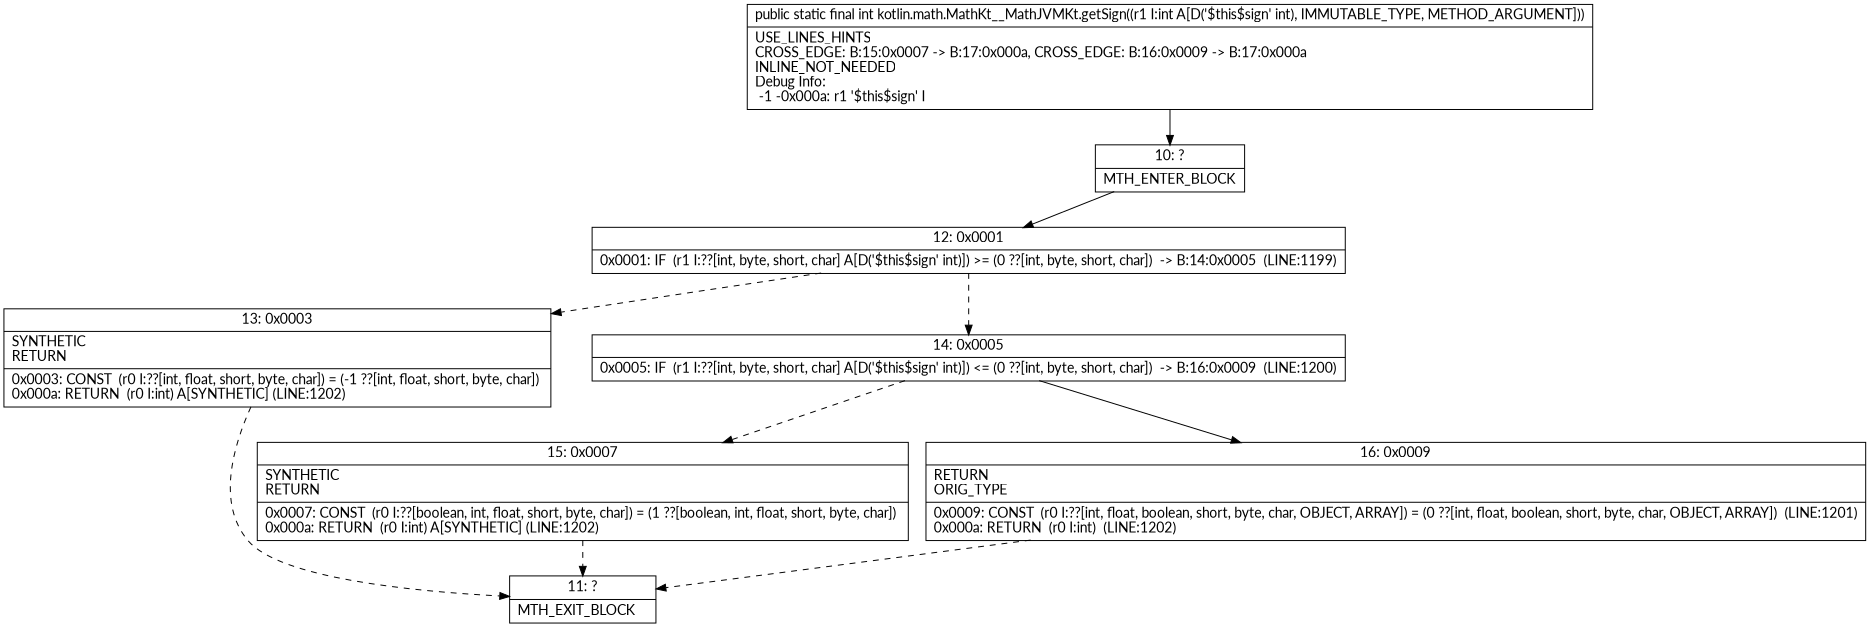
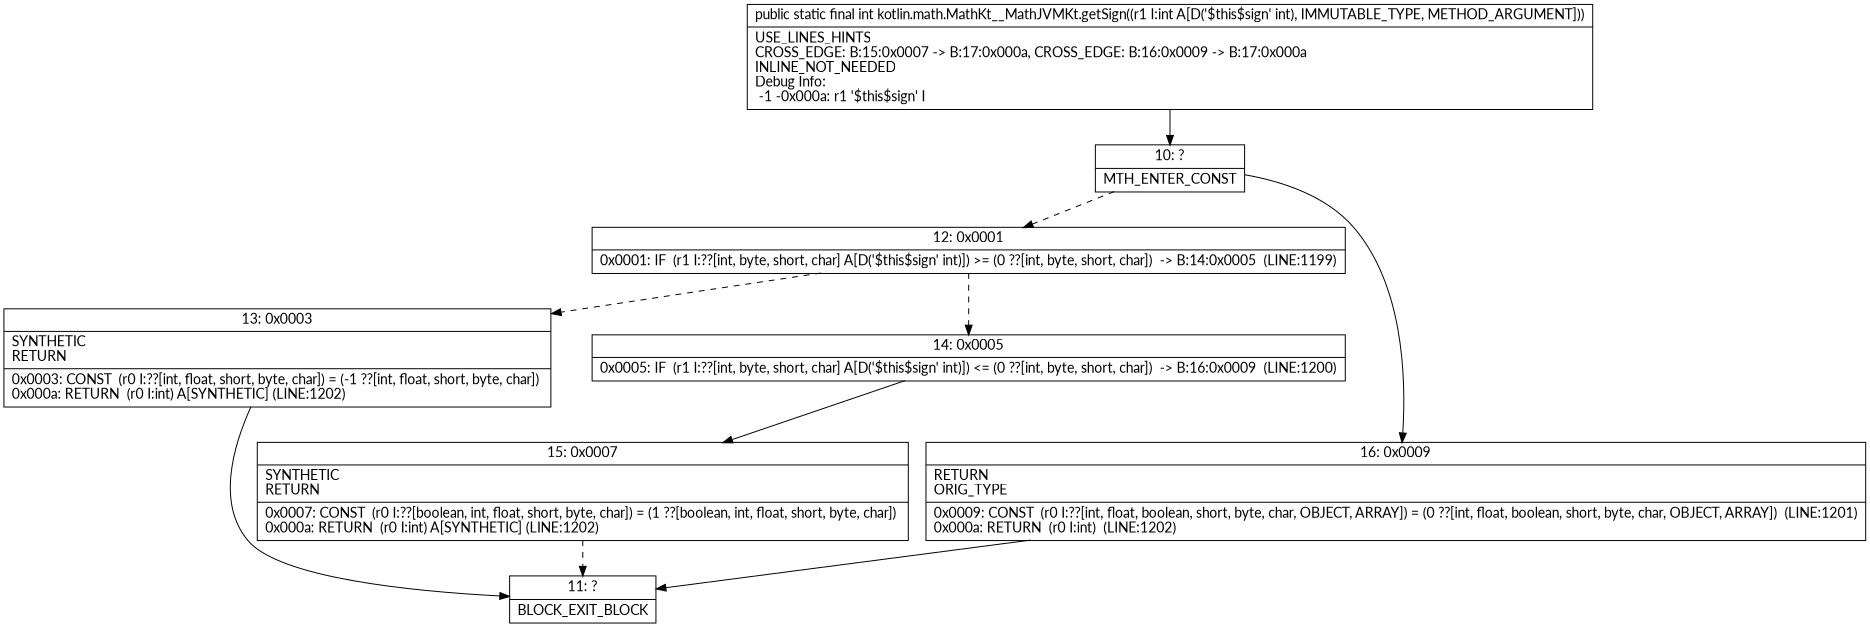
(1169, 180) -> (1170, 180)
(1073, 208) -> (1073, 208)
(819, 410) -> (819, 410)
(1135, 410) -> (1378, 267)
(848, 564) -> (848, 564)
(301, 568) -> (301, 568)
(576, 611) -> (583, 611)
